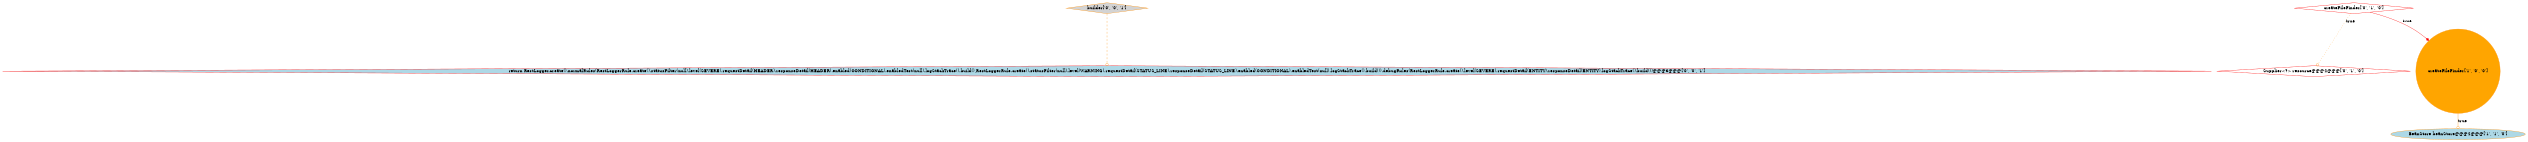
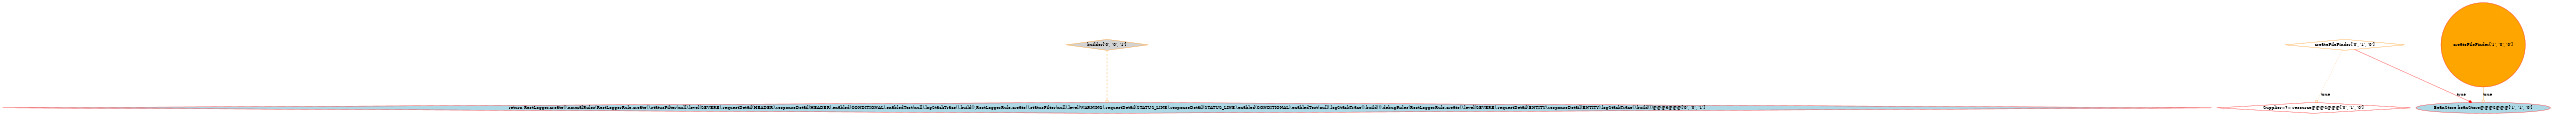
(2354, 8) -> (2345, 45)
(2400, 22) -> (2411, 75)
(2458, 71) -> (2483, 45)
(2458, 134) -> (2483, 108)
